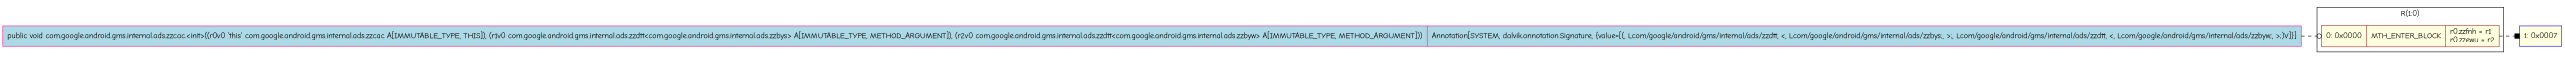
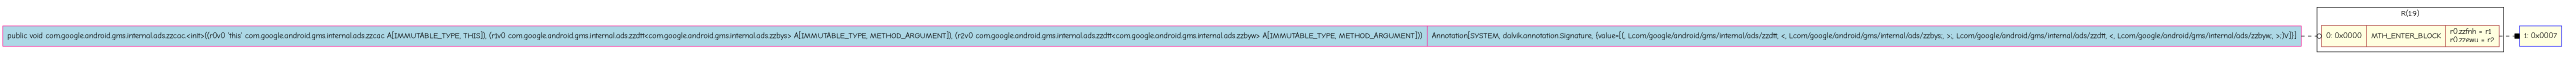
(2410, 14) -> (2410, 14)
